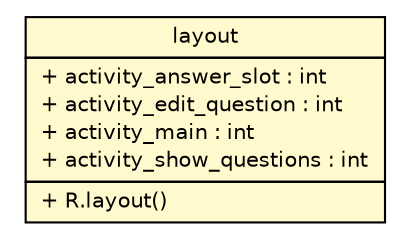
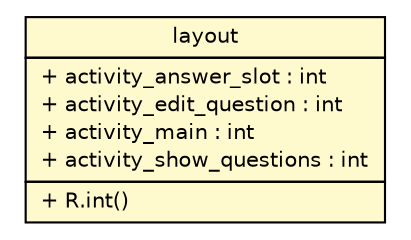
(105, 201) -> (86, 201)
